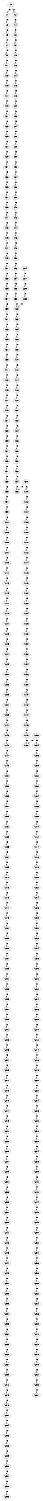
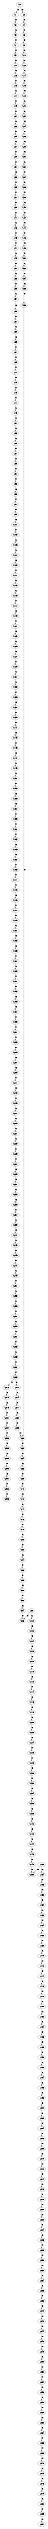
none -> (17, 1388)
